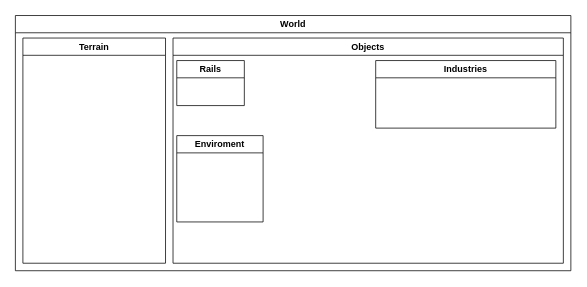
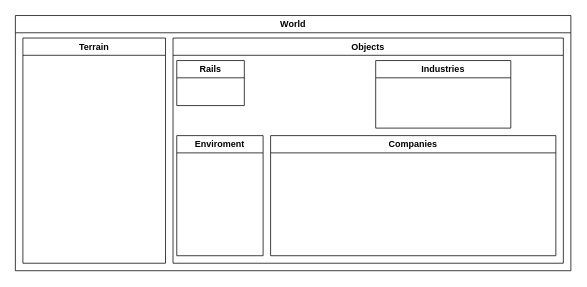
(465, 94) -> (443, 94)
(220, 179) -> (220, 195)
none -> (413, 195)
